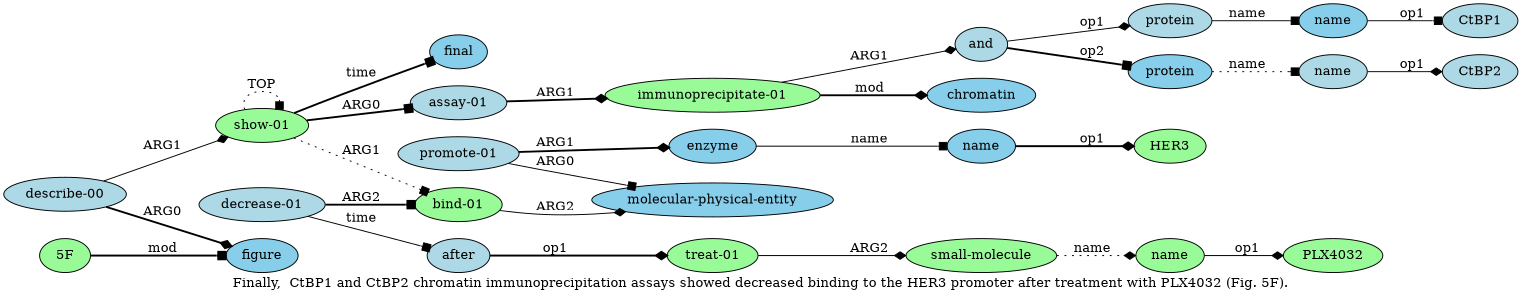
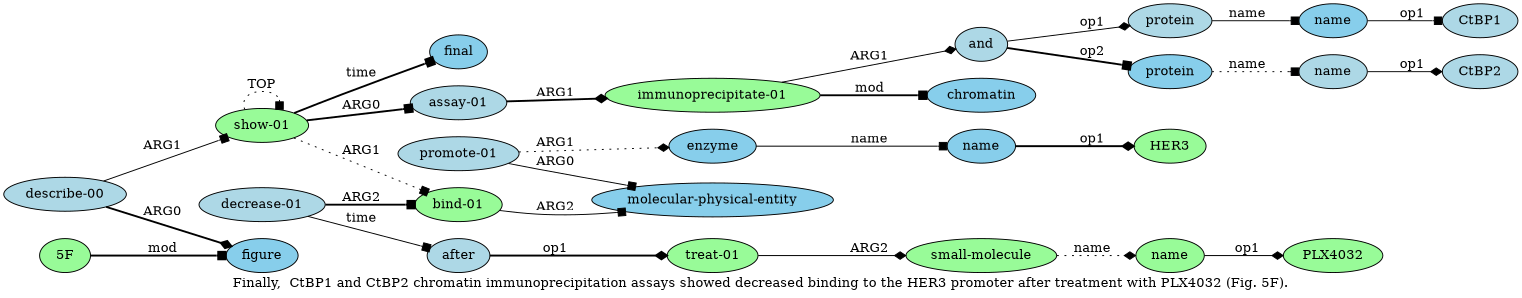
(868, 95) -> (869, 95)
(588, 150) -> (588, 150)
(160, 161) -> (161, 161)
(557, 215) -> (558, 215)
